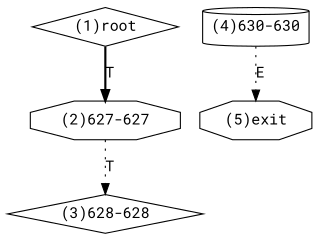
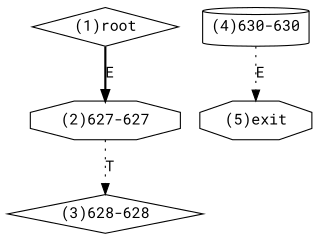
(110, 74) -> (110, 74)
